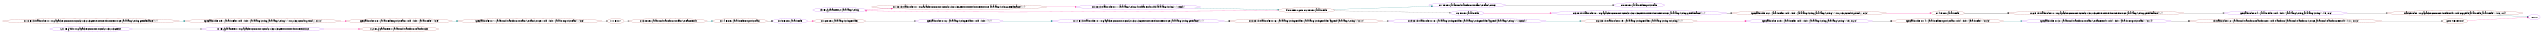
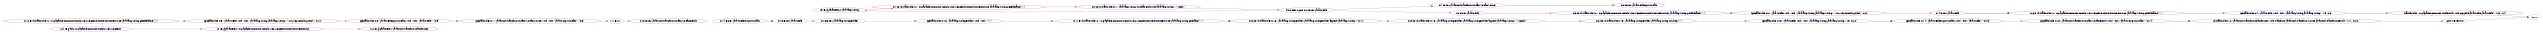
(709, 21) -> none
